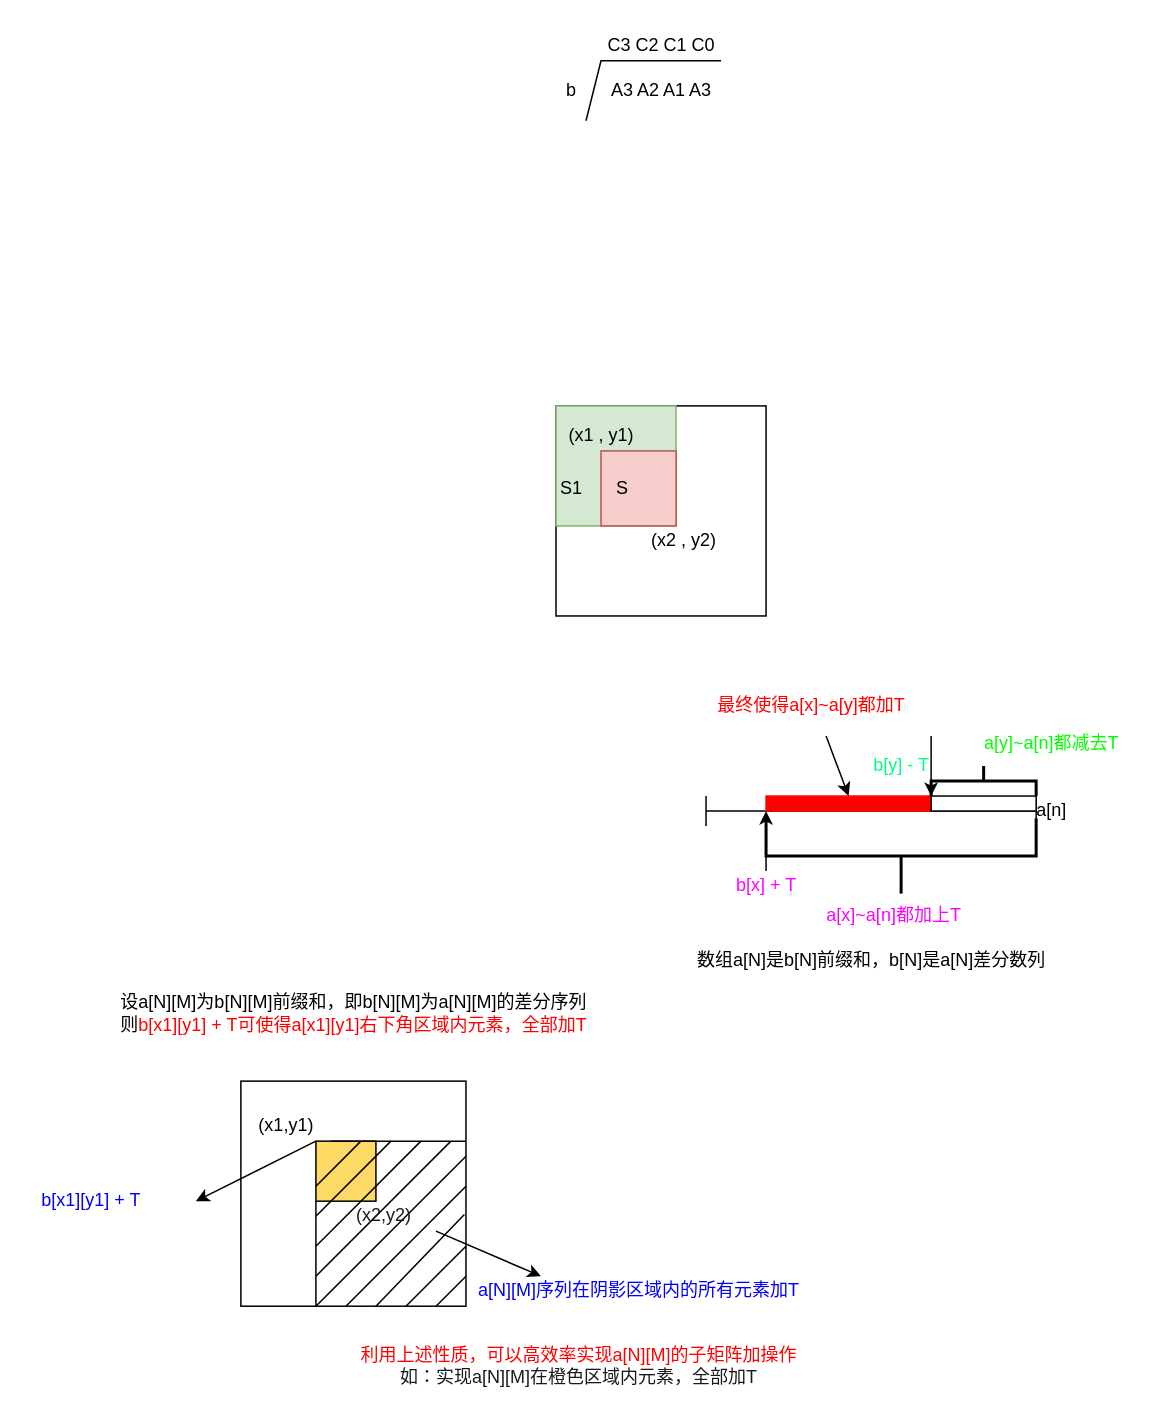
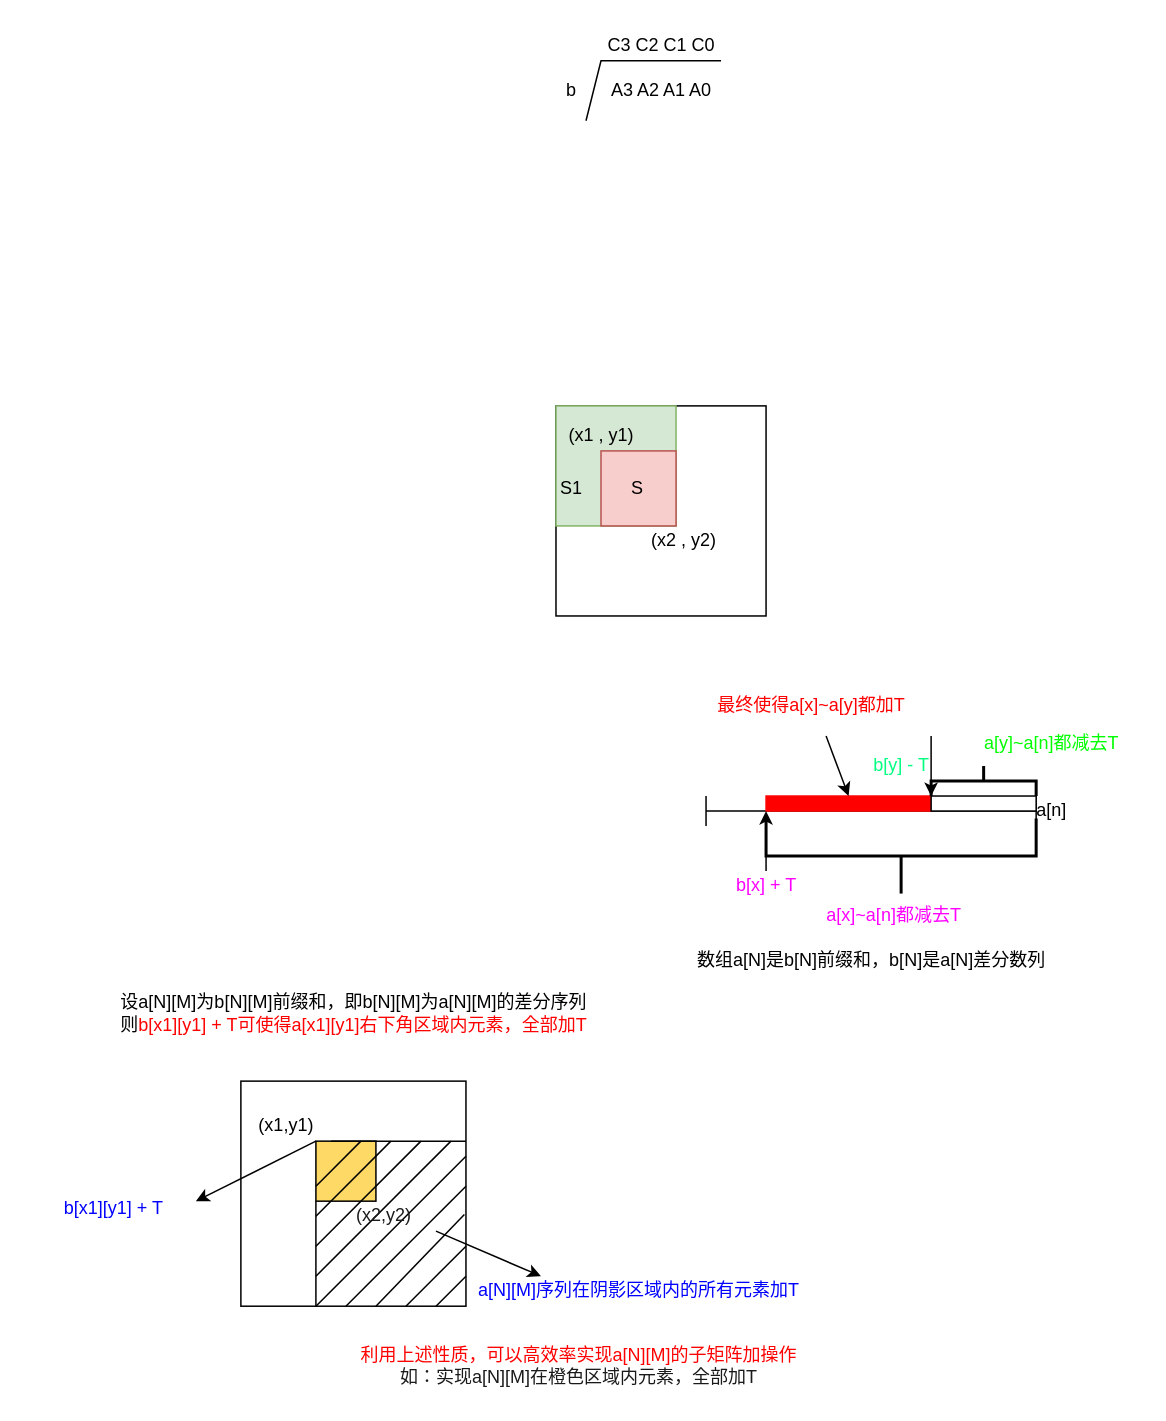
(662, 91) -> (662, 91)
(622, 488) -> (637, 488)
(894, 916) -> (894, 916)
(91, 1201) -> (113, 1208)
